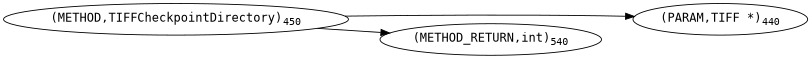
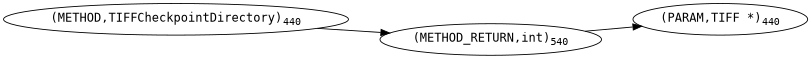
(485, 15) -> (609, 29)
(292, 18) -> (292, 18)
